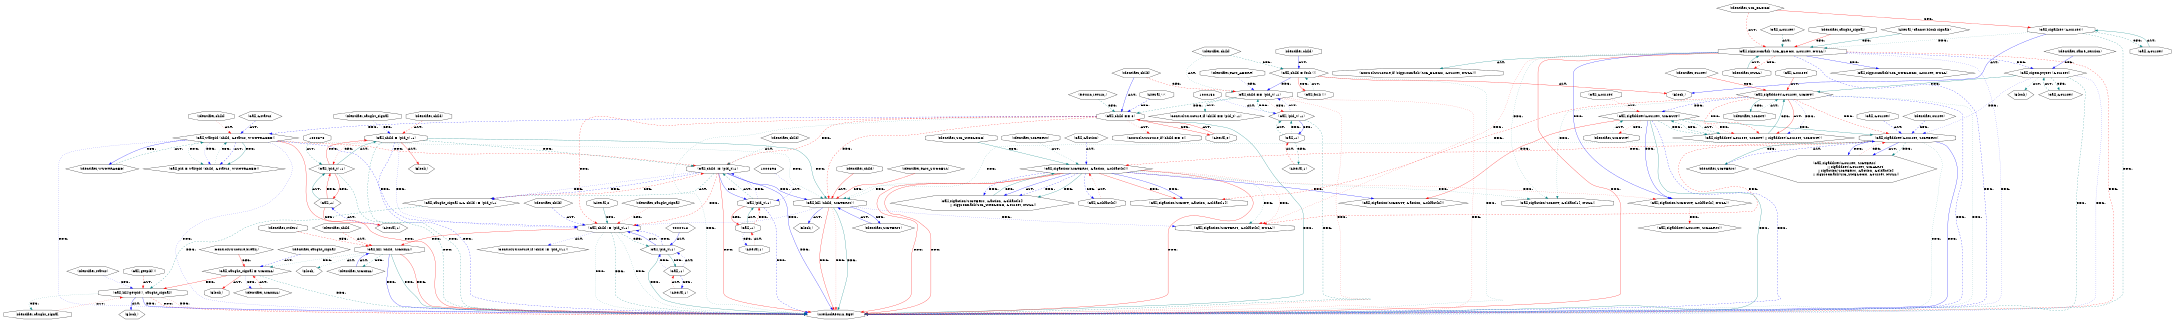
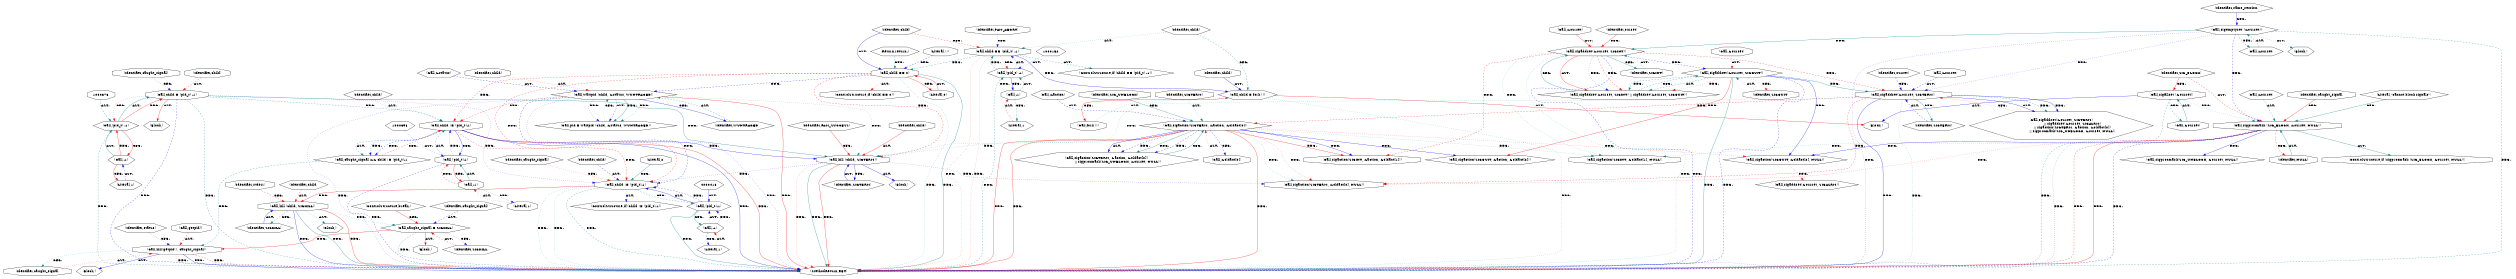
(1939, 56) -> (2232, 84)
(1280, 83) -> (1116, 88)
(1207, 95) -> (1051, 51)
